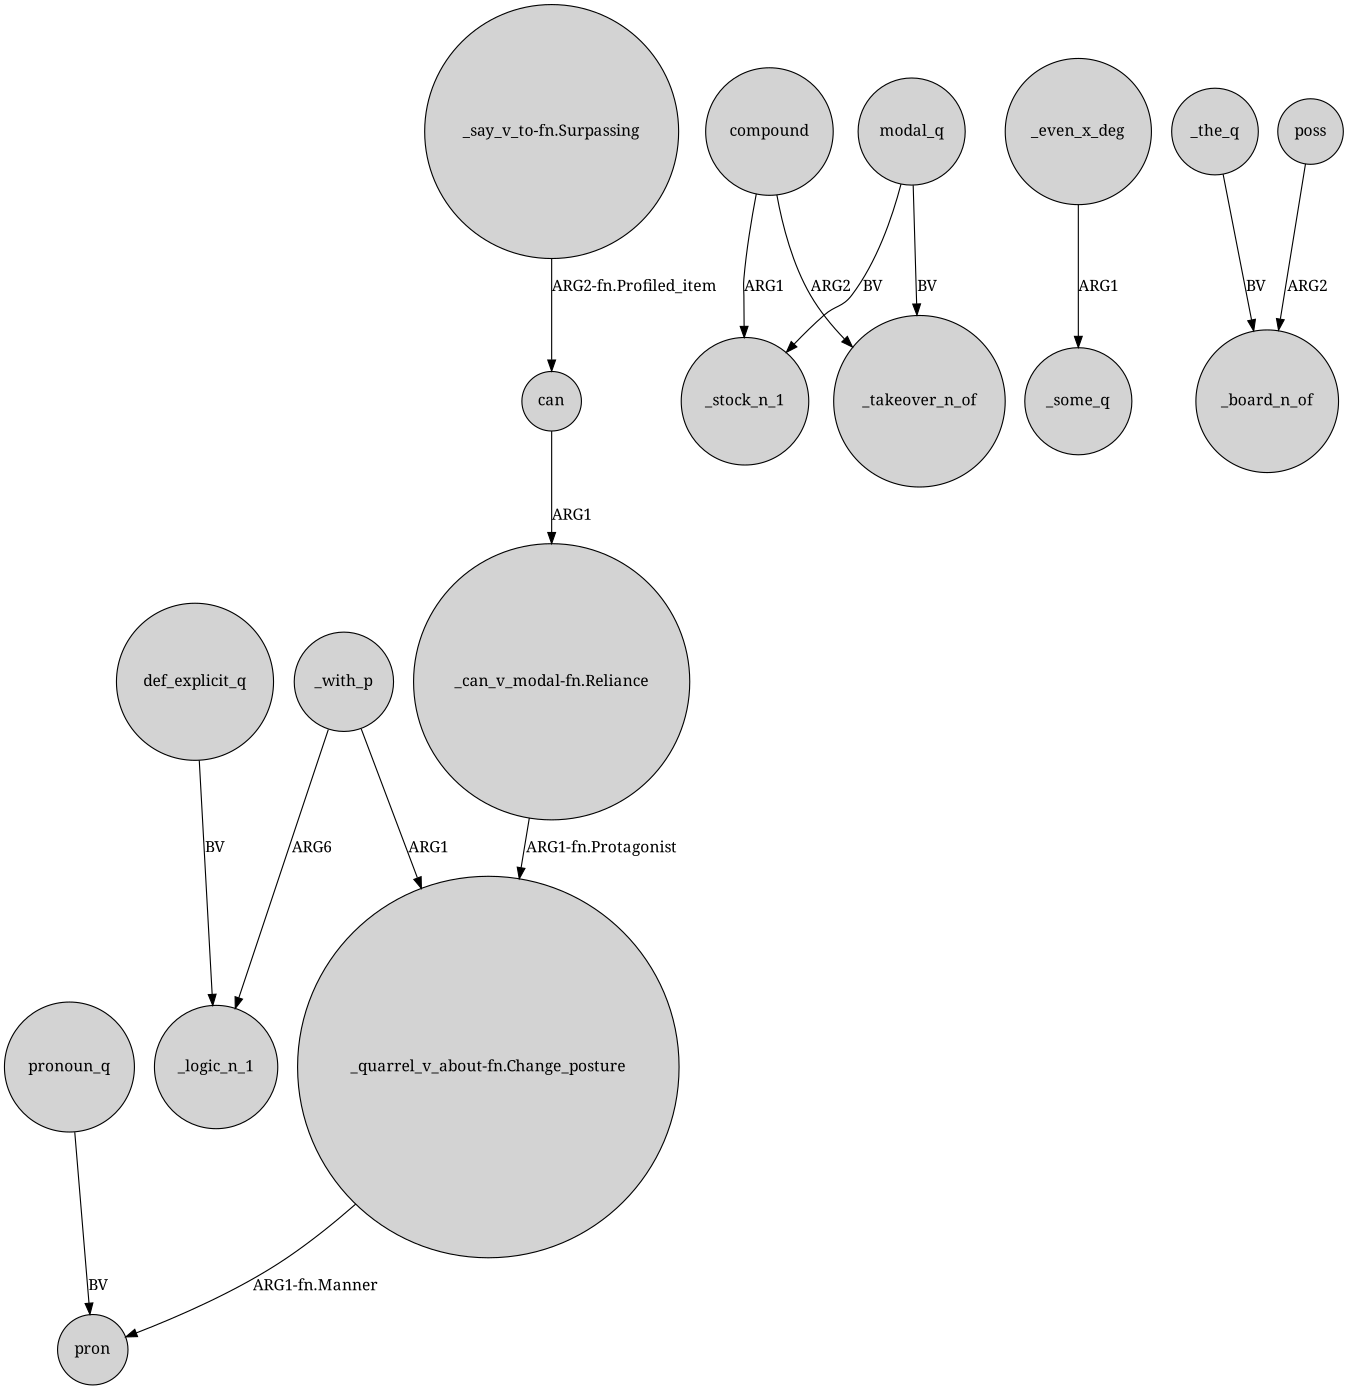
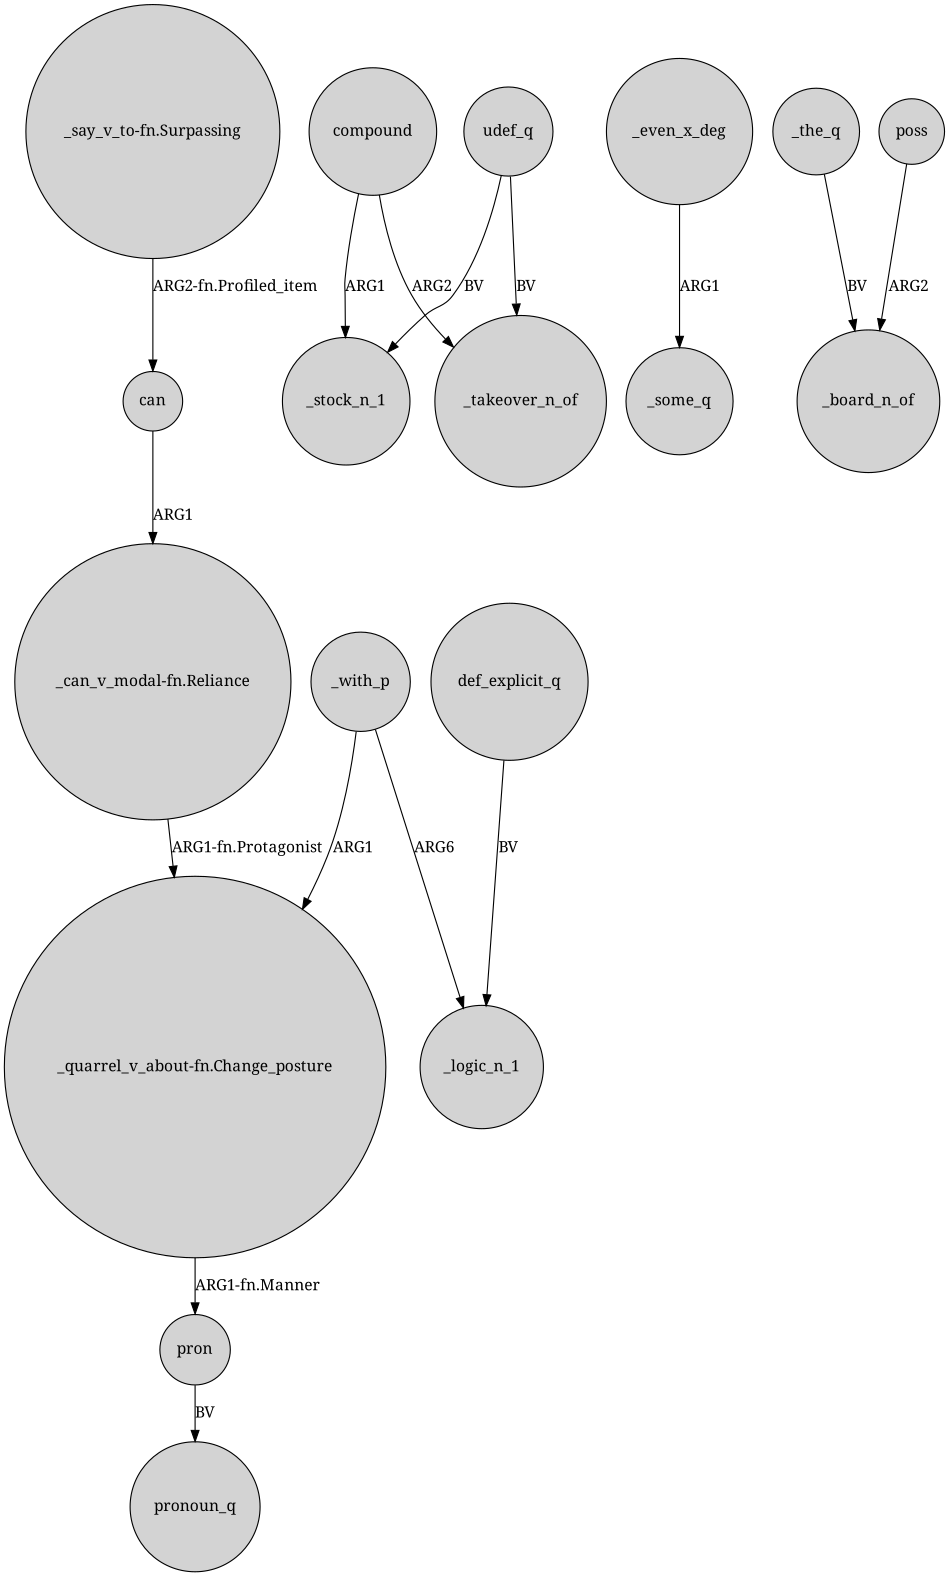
(912, 132) -> (508, 132)
(82, 1218) -> (195, 1408)
